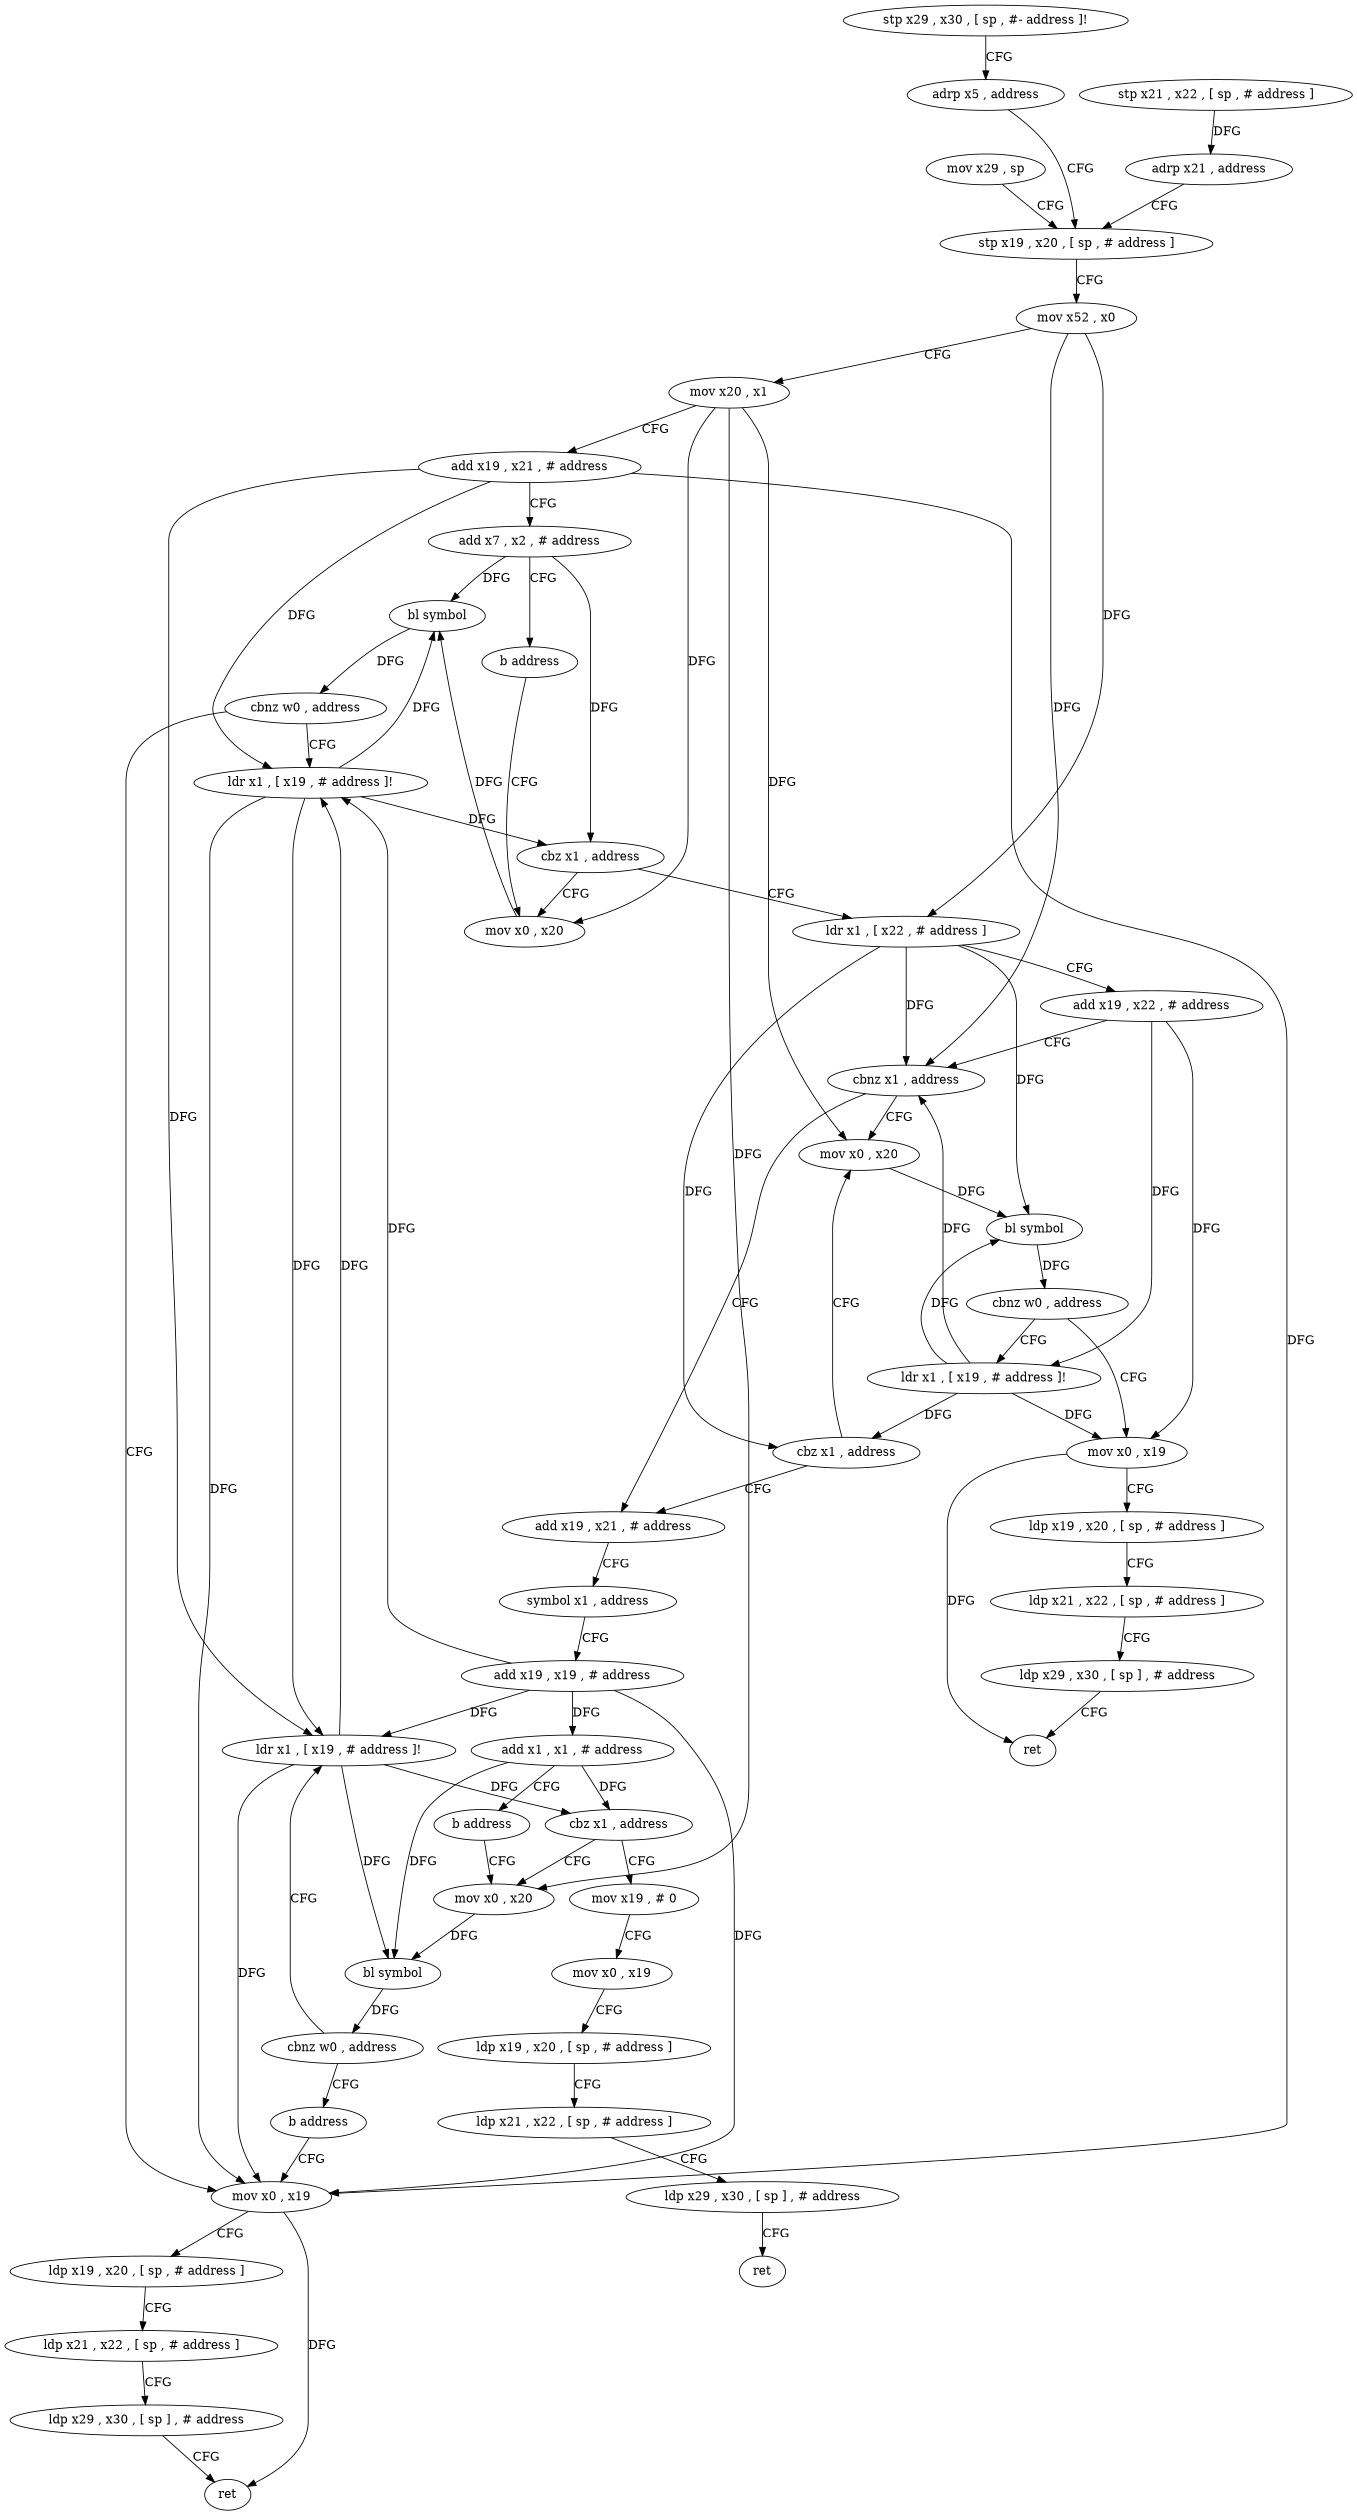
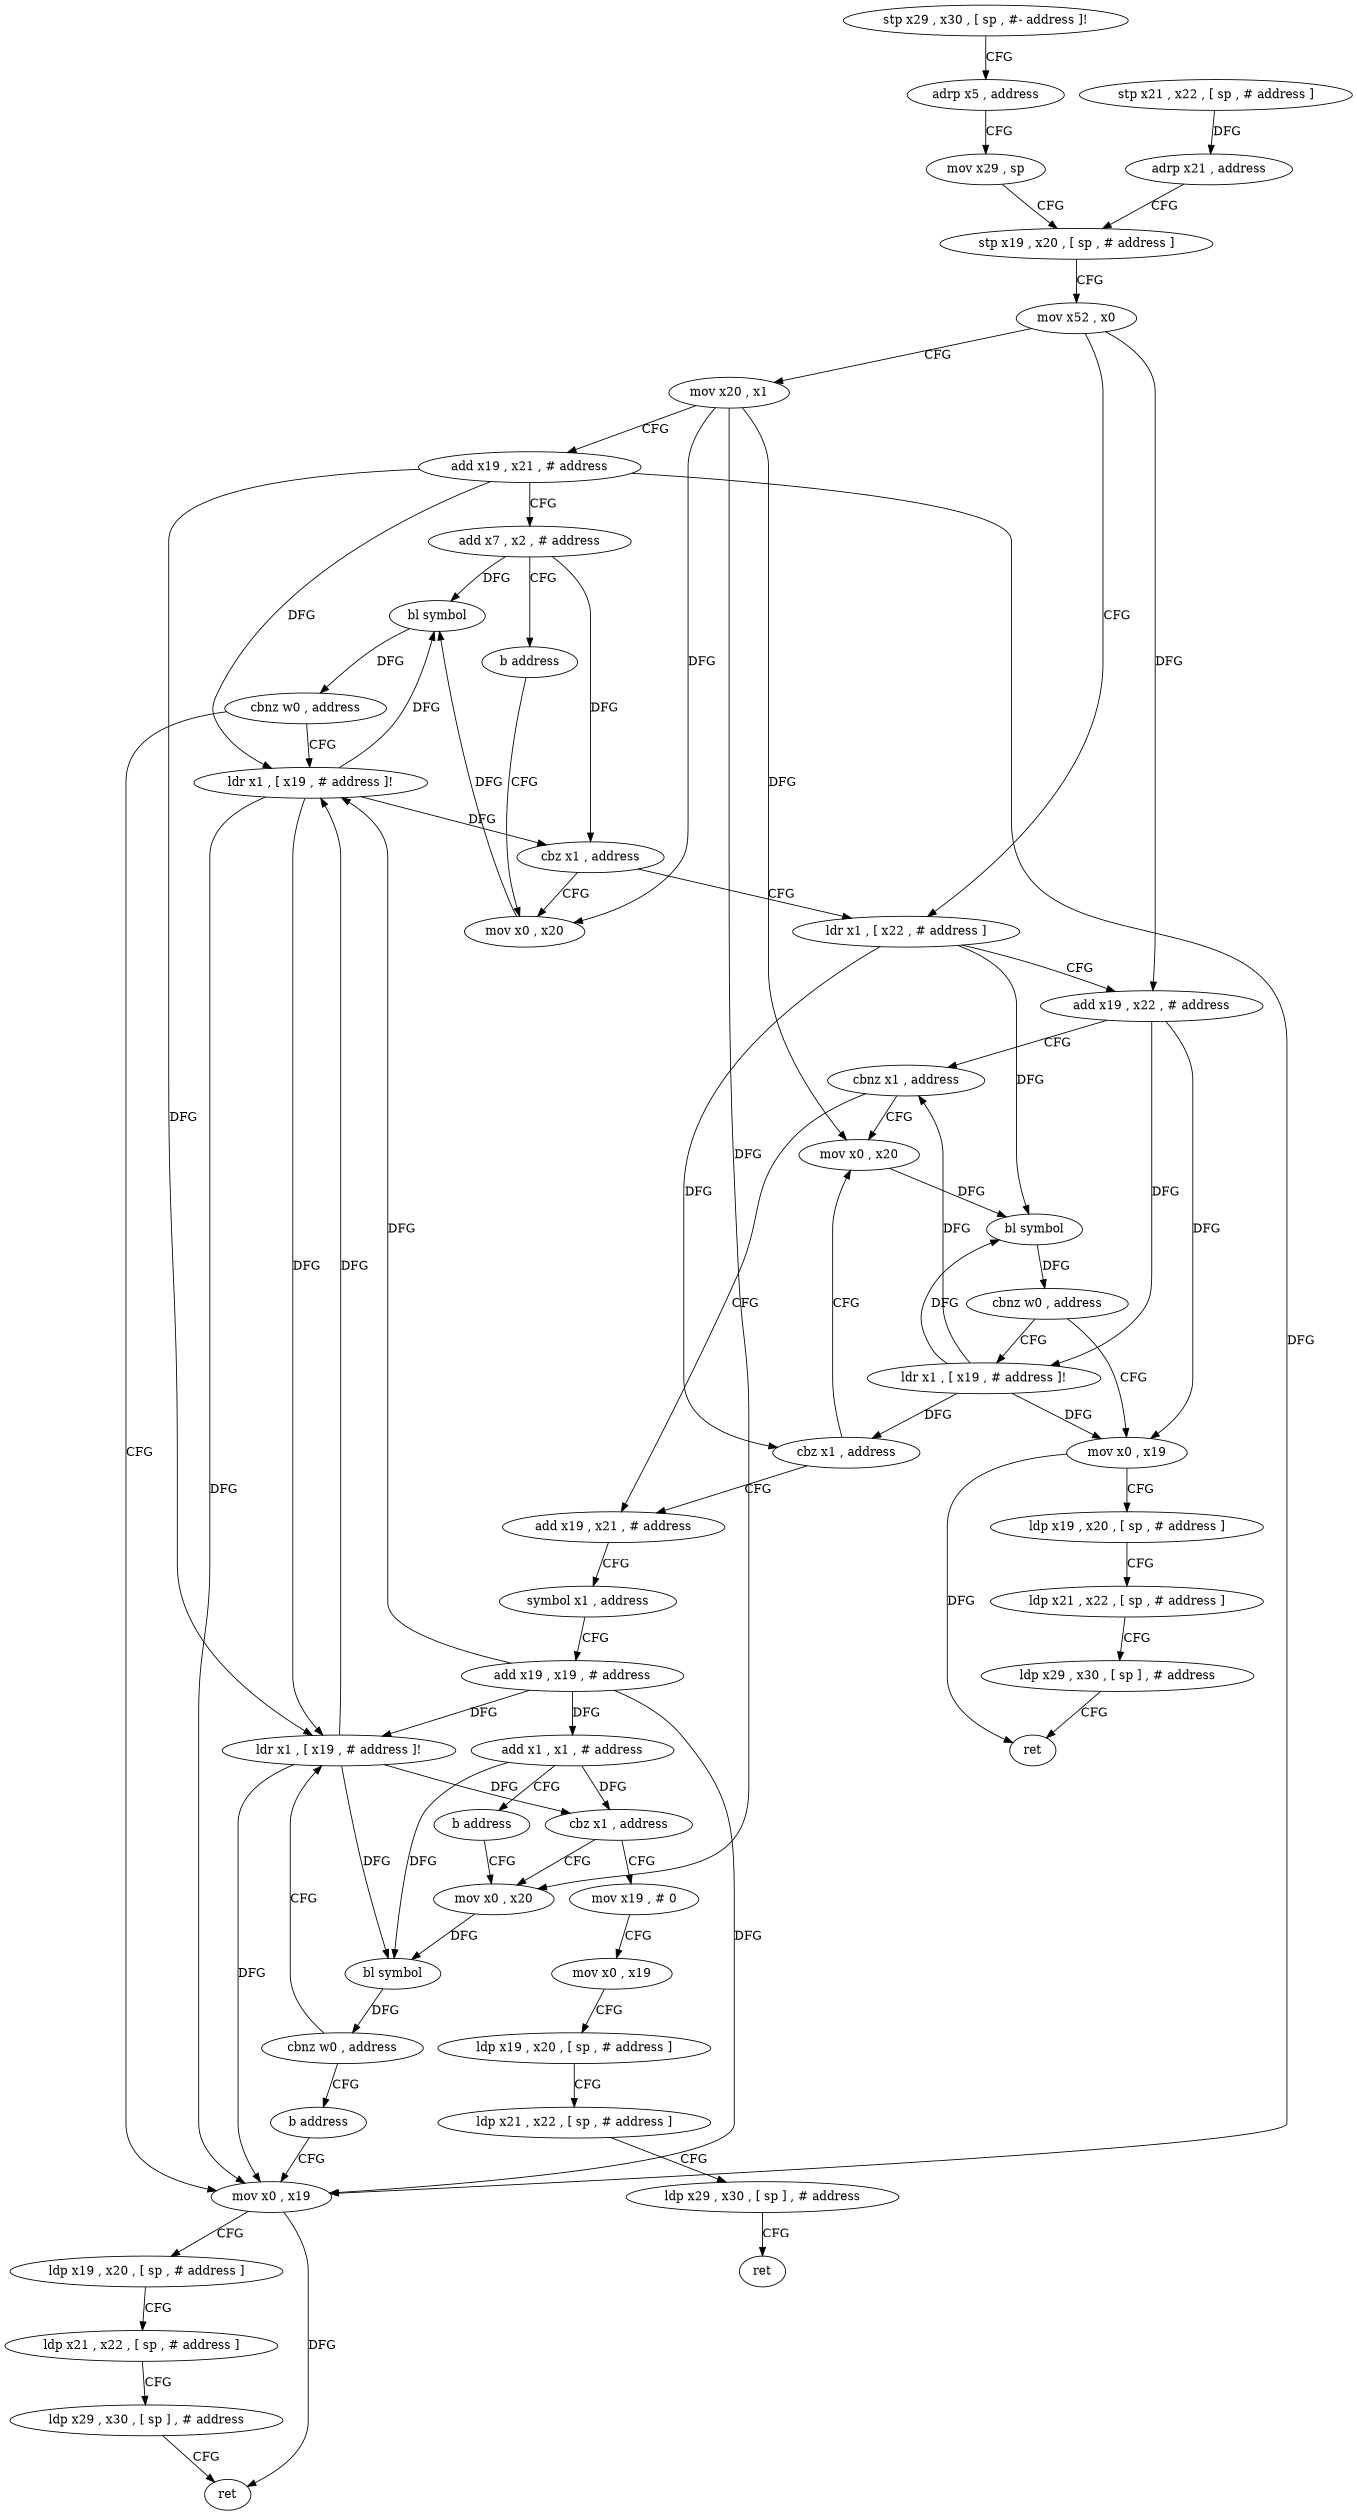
(1055, 157) -> (986, 128)
(1117, 616) -> (1117, 616)
(1052, 716) -> (1155, 646)
(906, 1002) -> none
